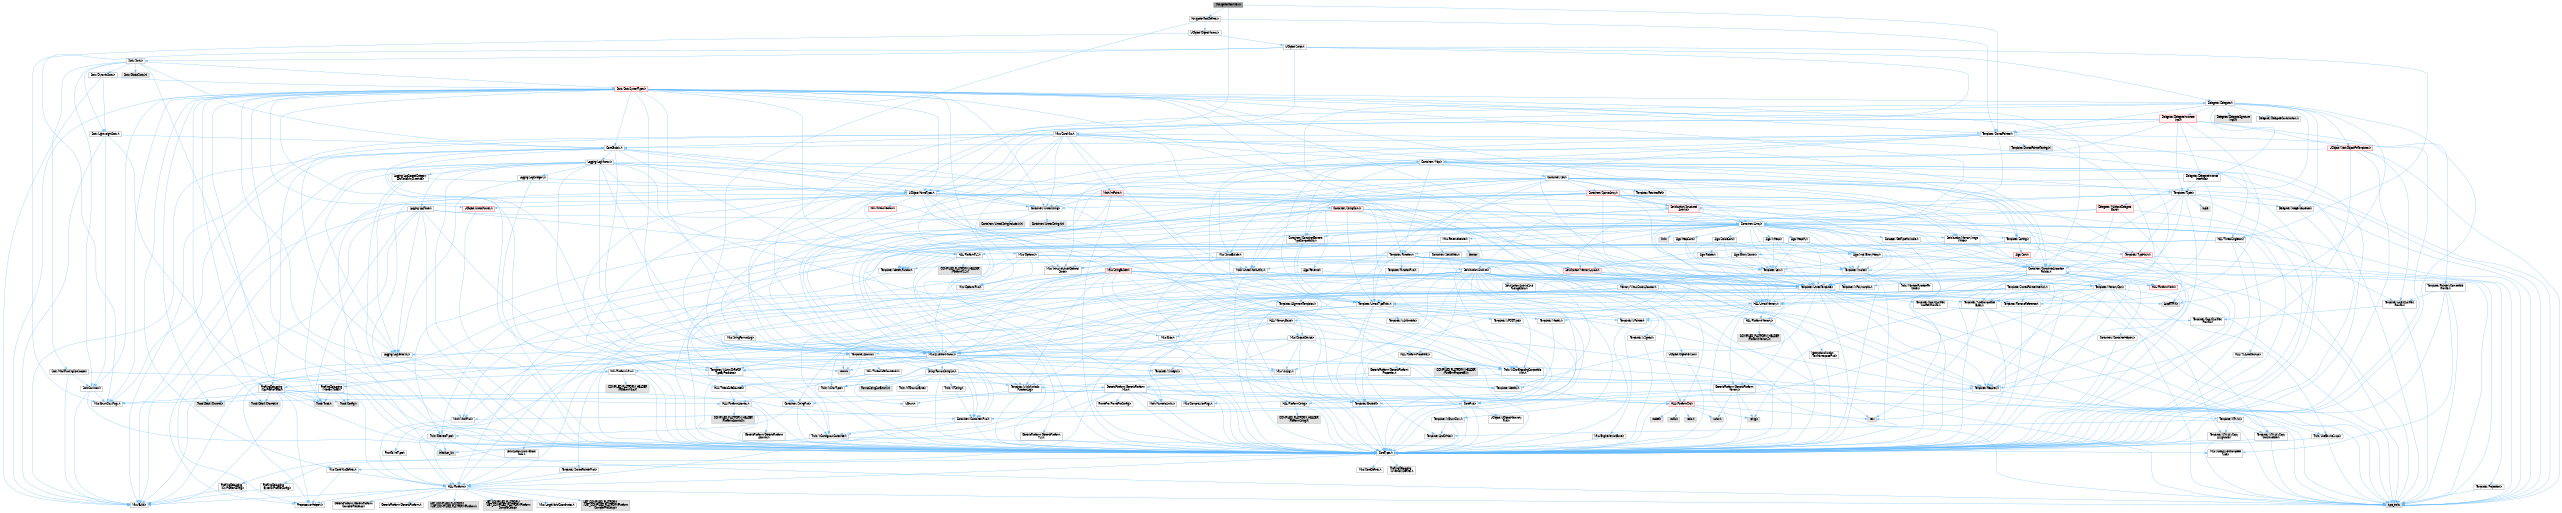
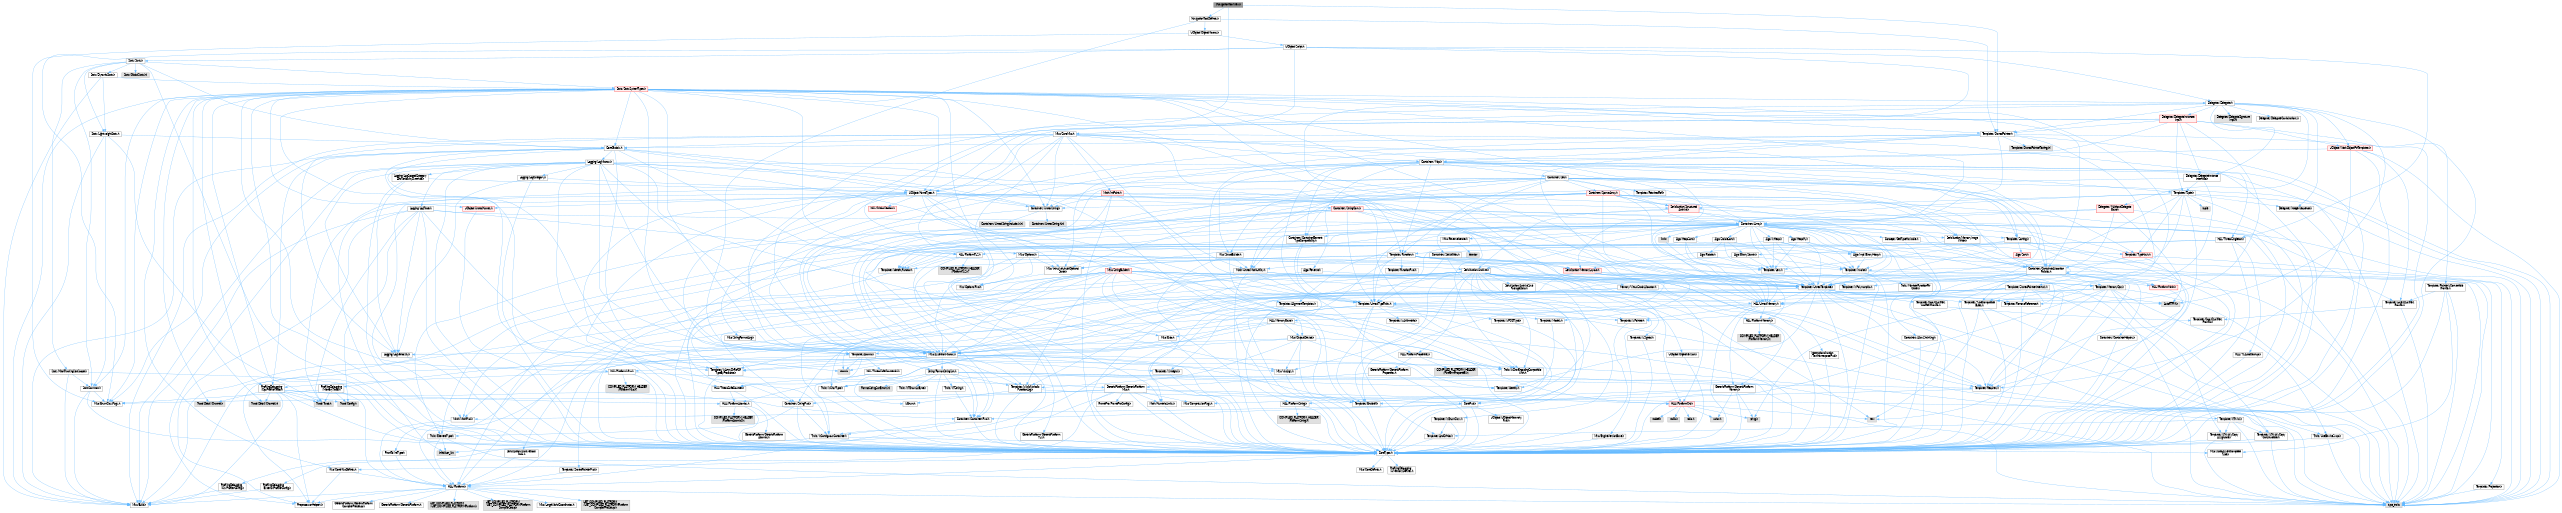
(1737, 270) -> (1713, 270)
none -> (2100, 296)
none -> (2475, 299)
none -> (1920, 338)
